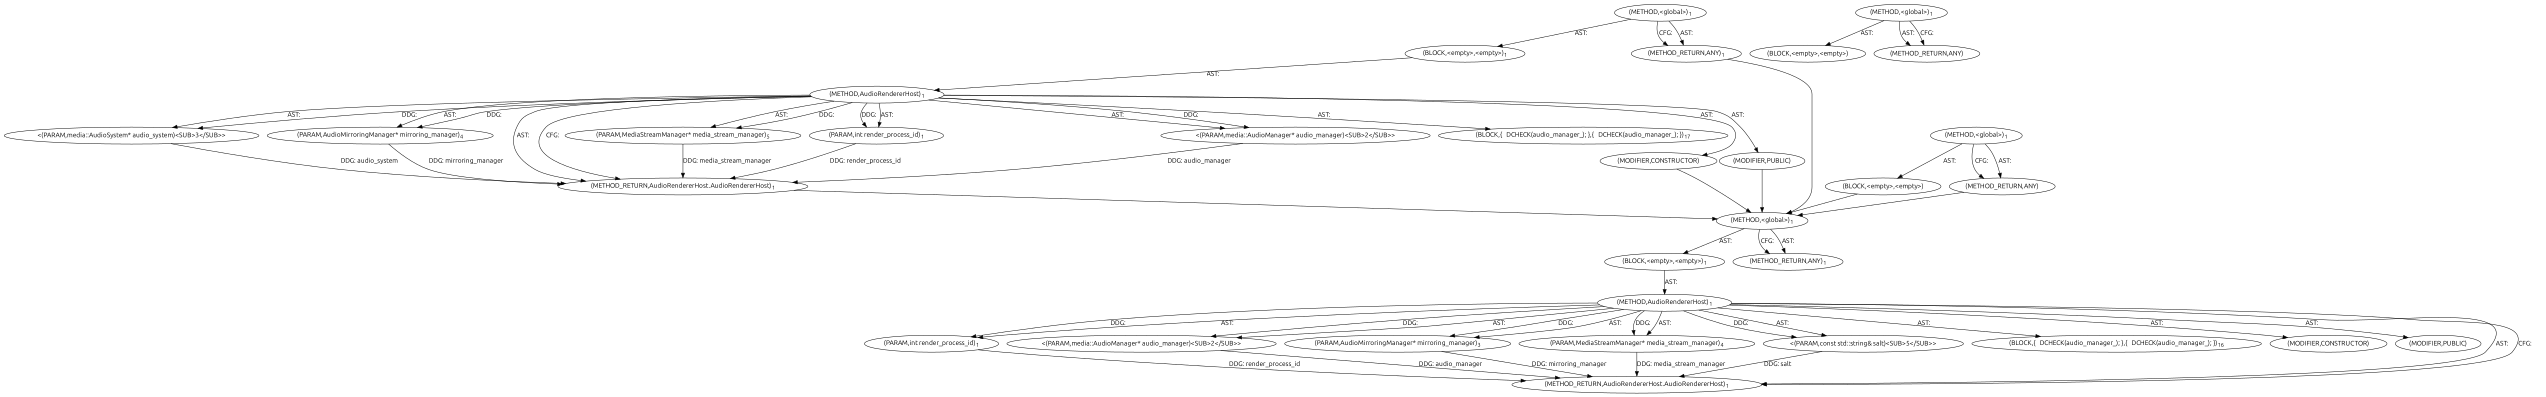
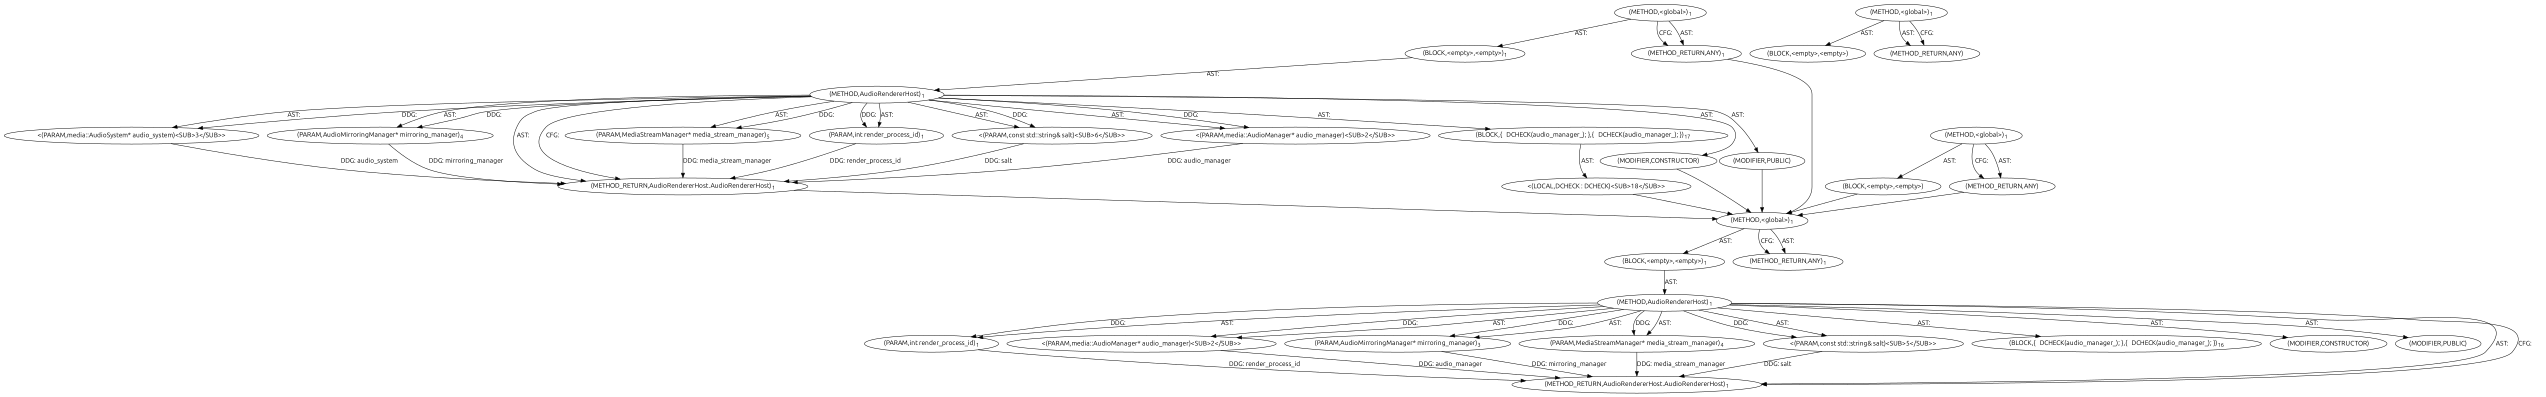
none -> (1052, 136)
none -> (1596, 186)
